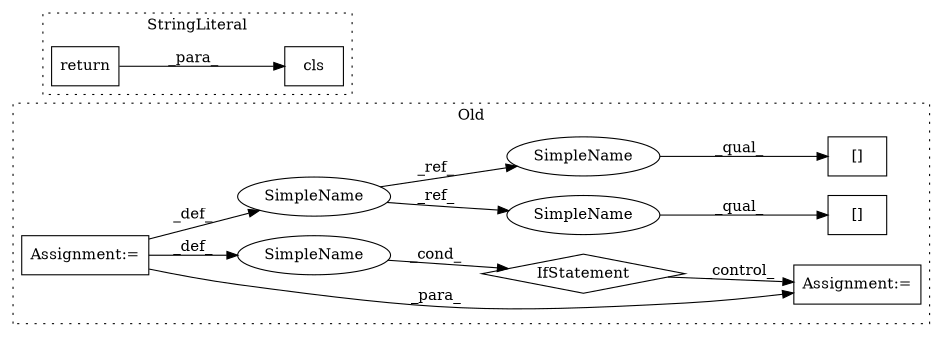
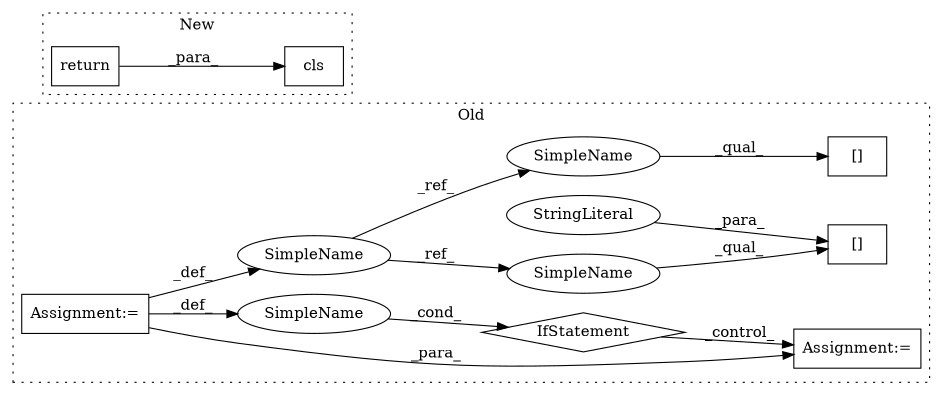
(198, 26) -> (198, 26)
none -> (583, 215)
